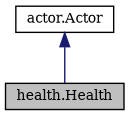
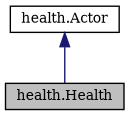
(65, 19) -> (65, 19)
